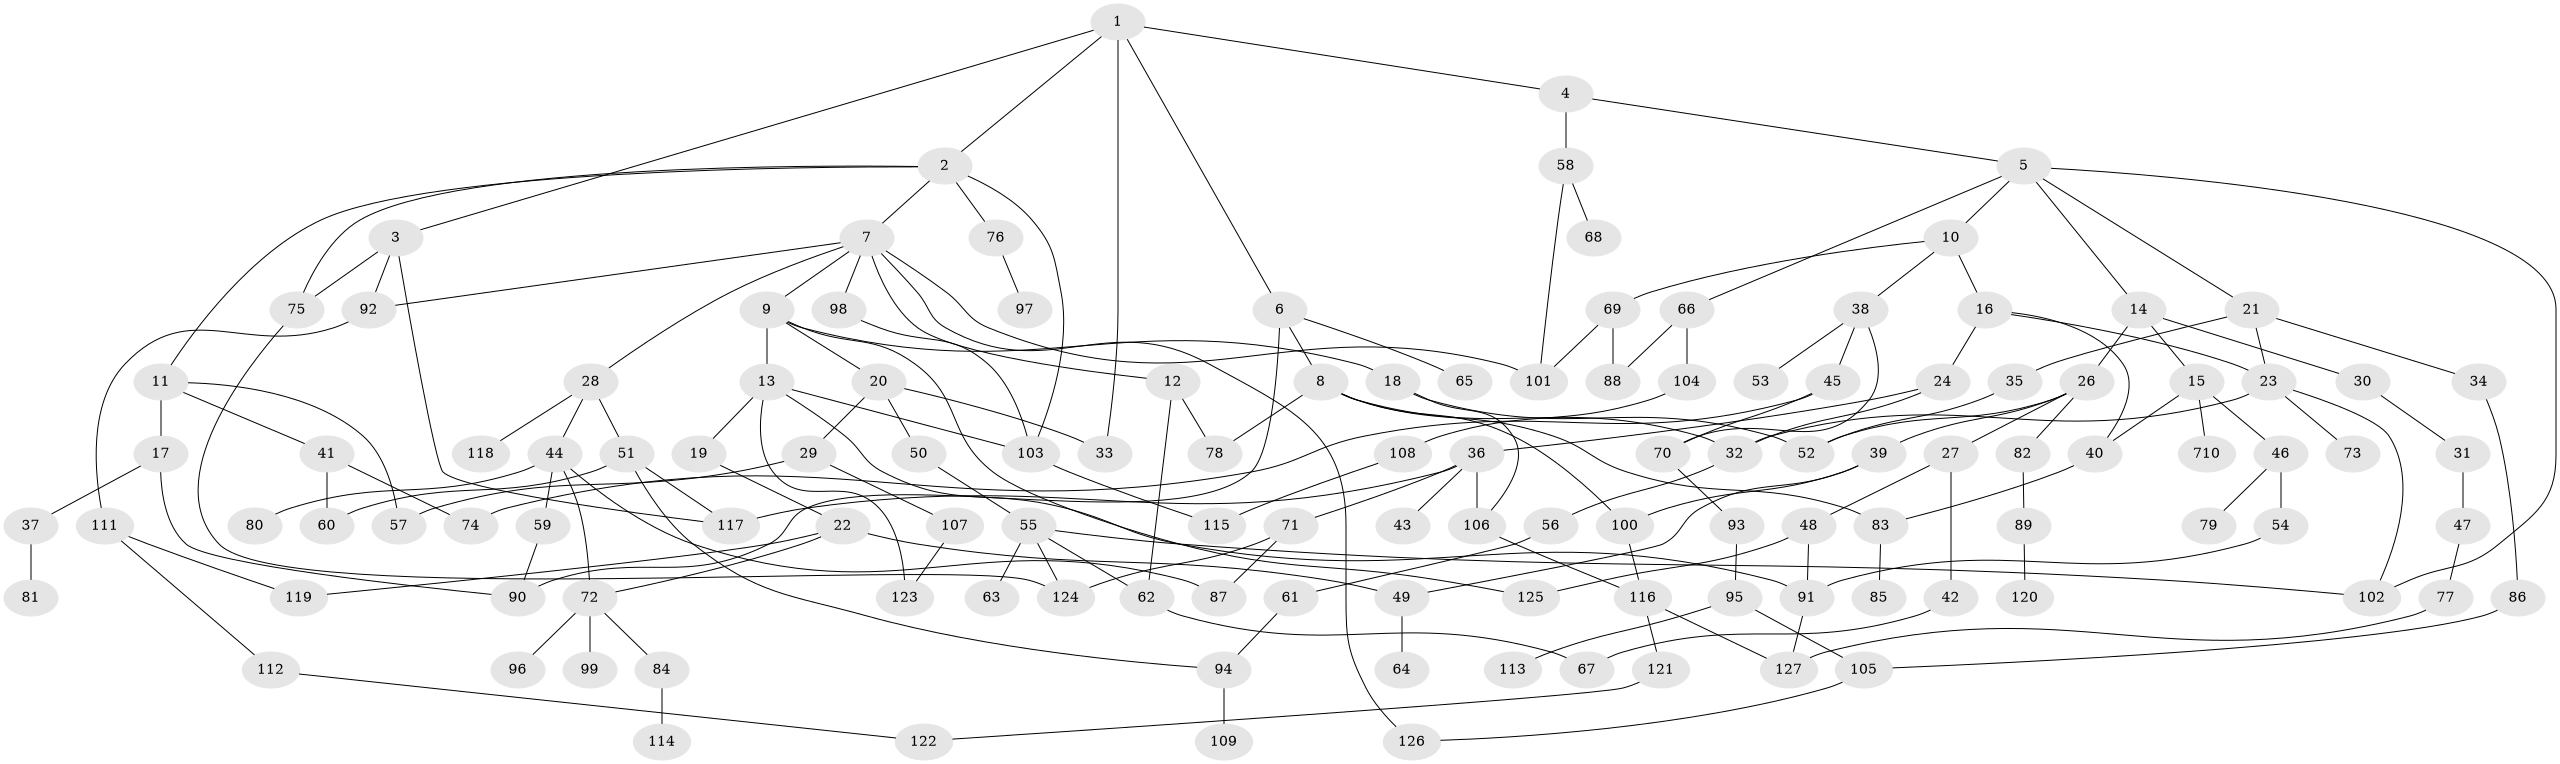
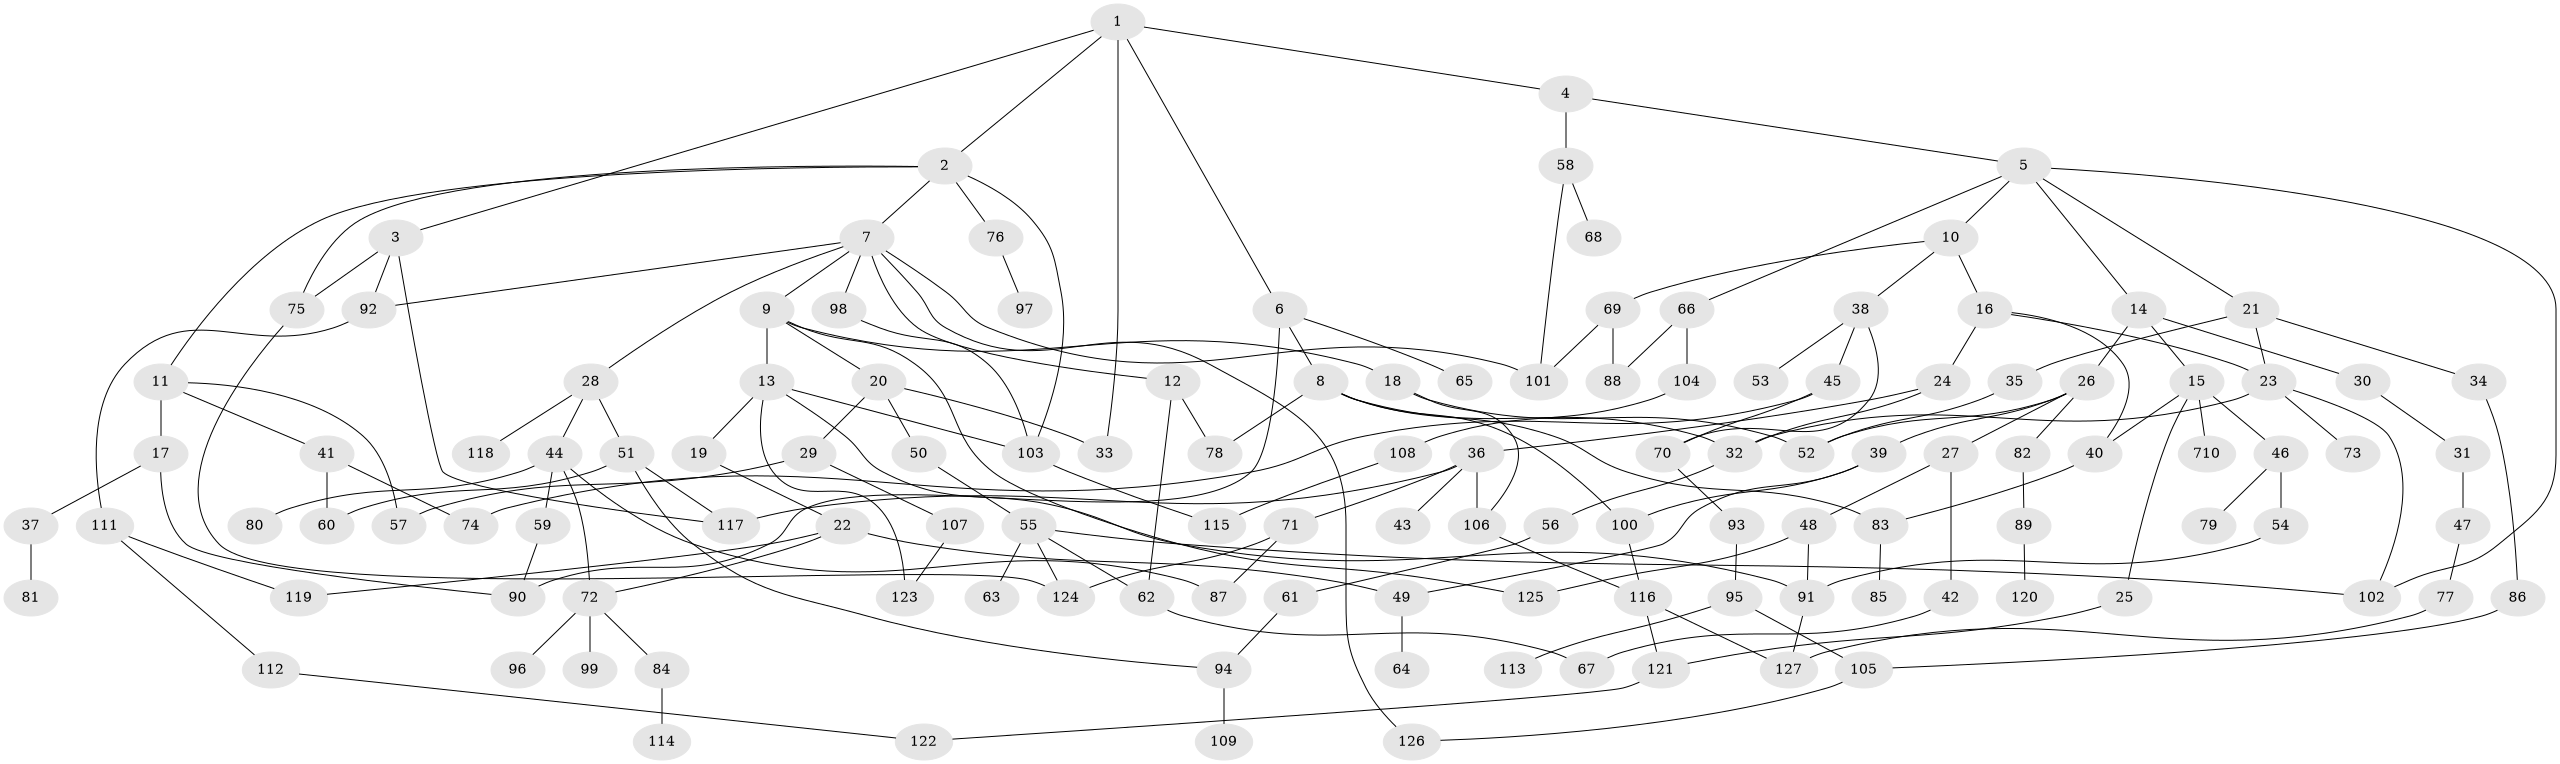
none -> (2125, 598)
